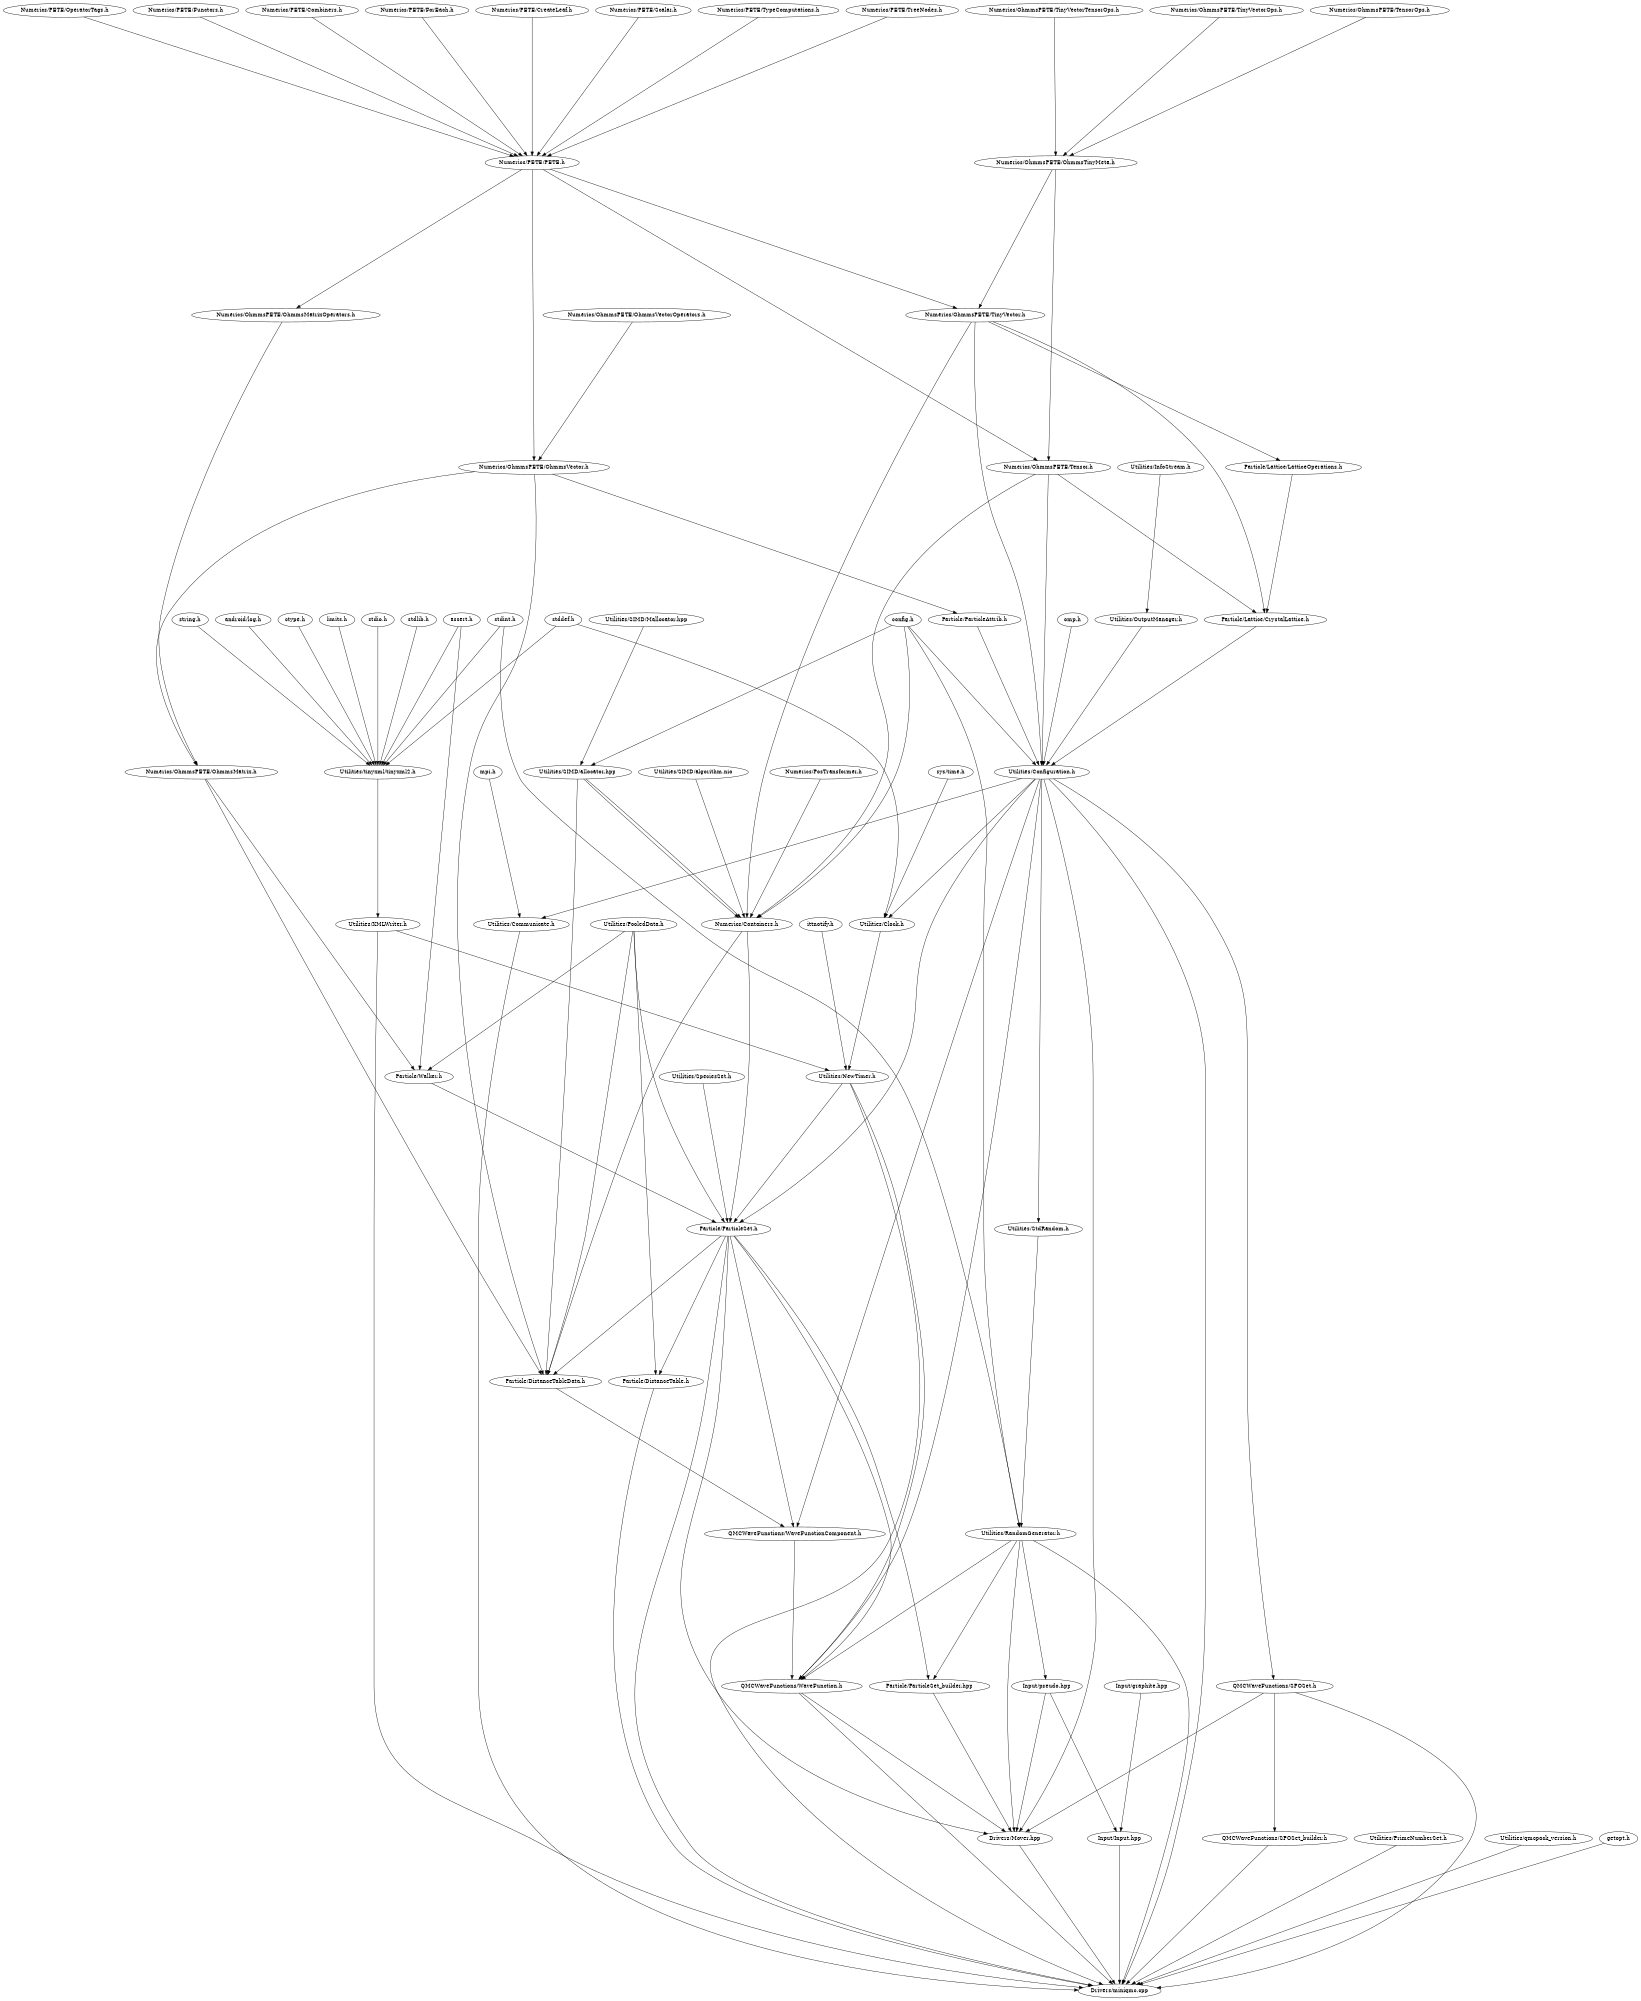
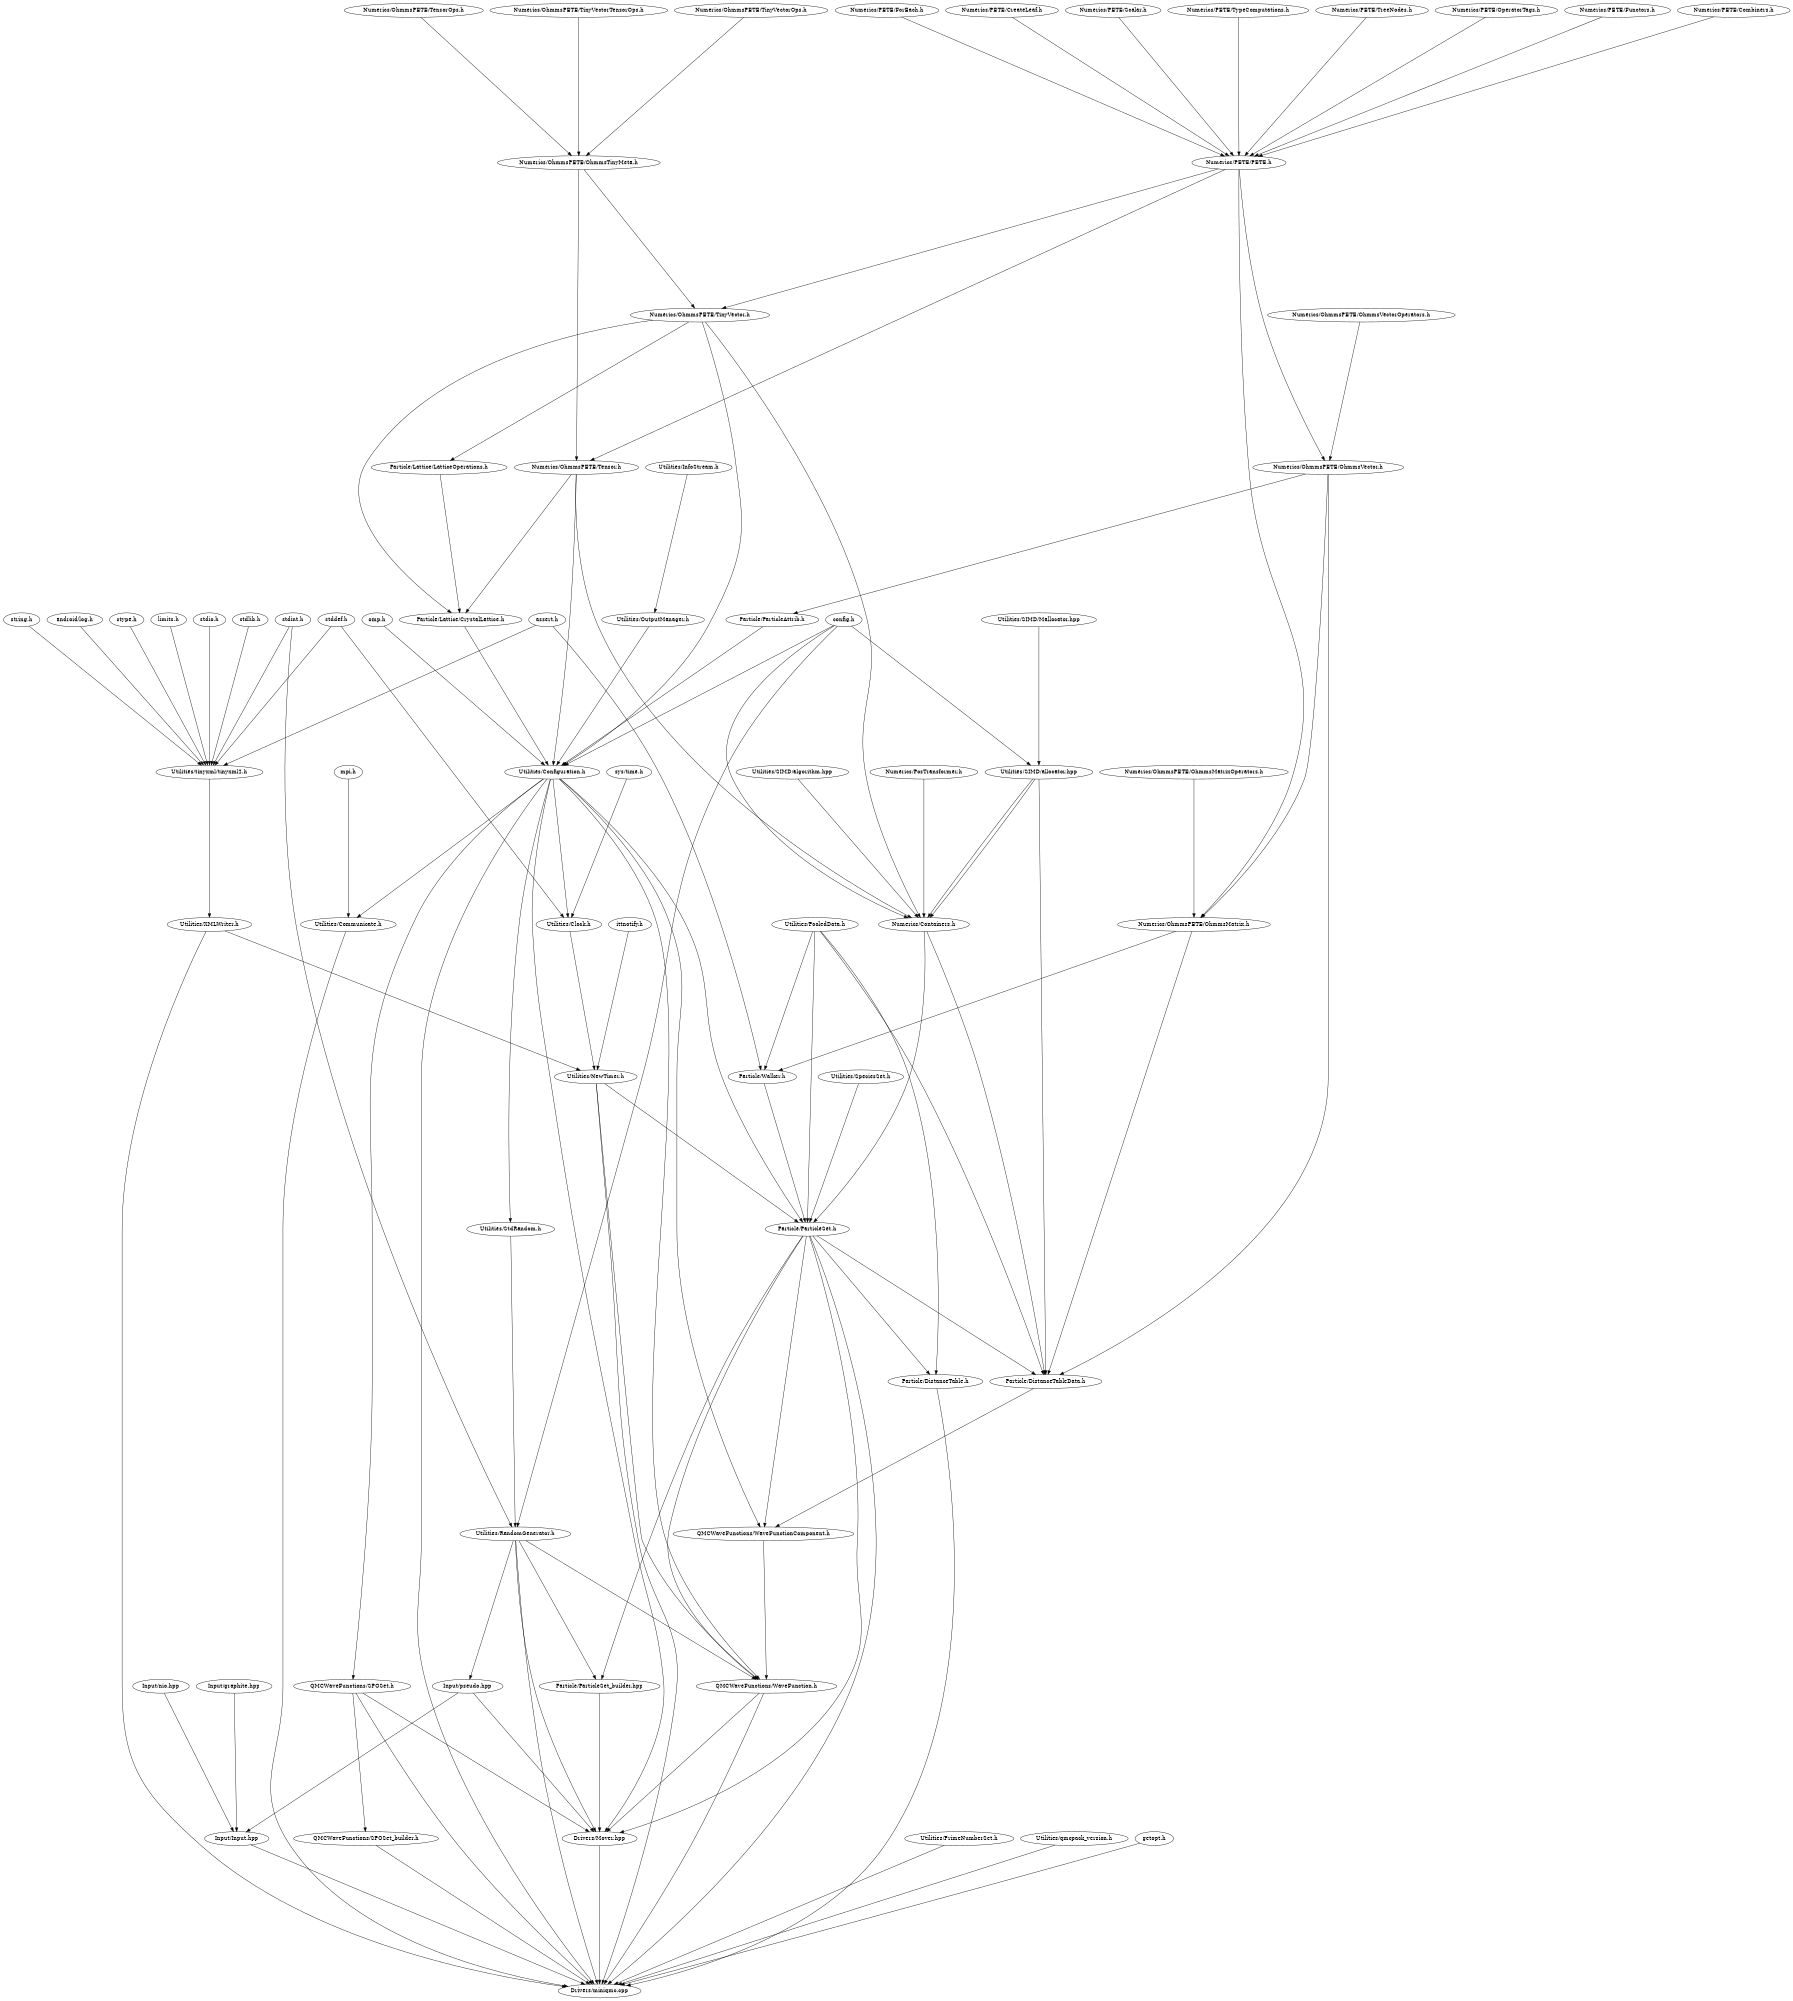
(411, 238) -> (1266, 558)
(693, 772) -> (792, 772)
none -> (161, 1686)
